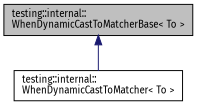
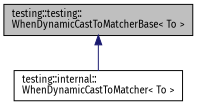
(98, 20) -> (98, 20)
